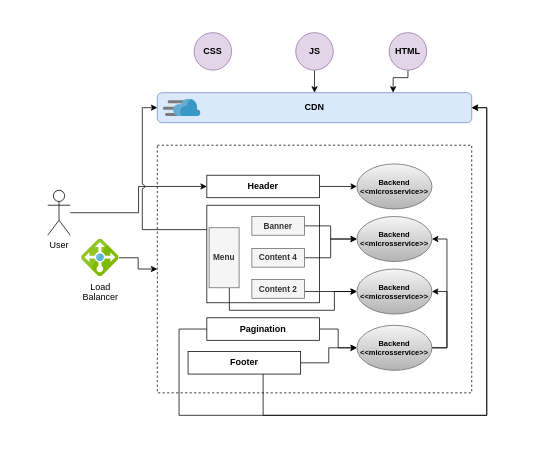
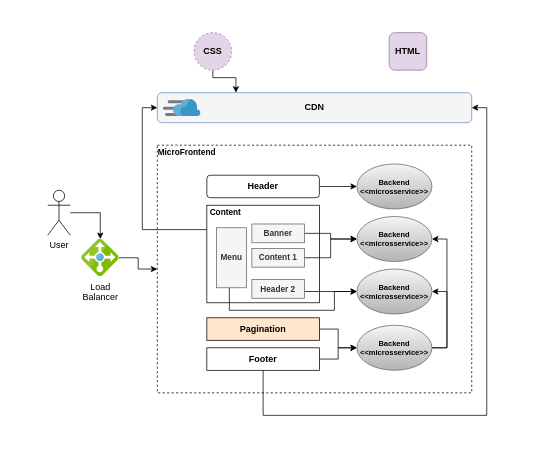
(213, 51) -> (213, 51)
(314, 51) -> none
(408, 51) -> (408, 51)
none -> (226, 78)
(314, 78) -> none
(396, 78) -> none
(314, 108) -> (314, 108)
none -> (187, 153)
(263, 186) -> (263, 186)
(138, 188) -> (100, 222)
none -> (225, 213)
(278, 226) -> (278, 233)
(224, 258) -> (231, 258)
(278, 258) -> (278, 258)
(278, 289) -> (278, 289)
(263, 329) -> (263, 329)
(244, 363) -> (263, 359)
(179, 399) -> none
